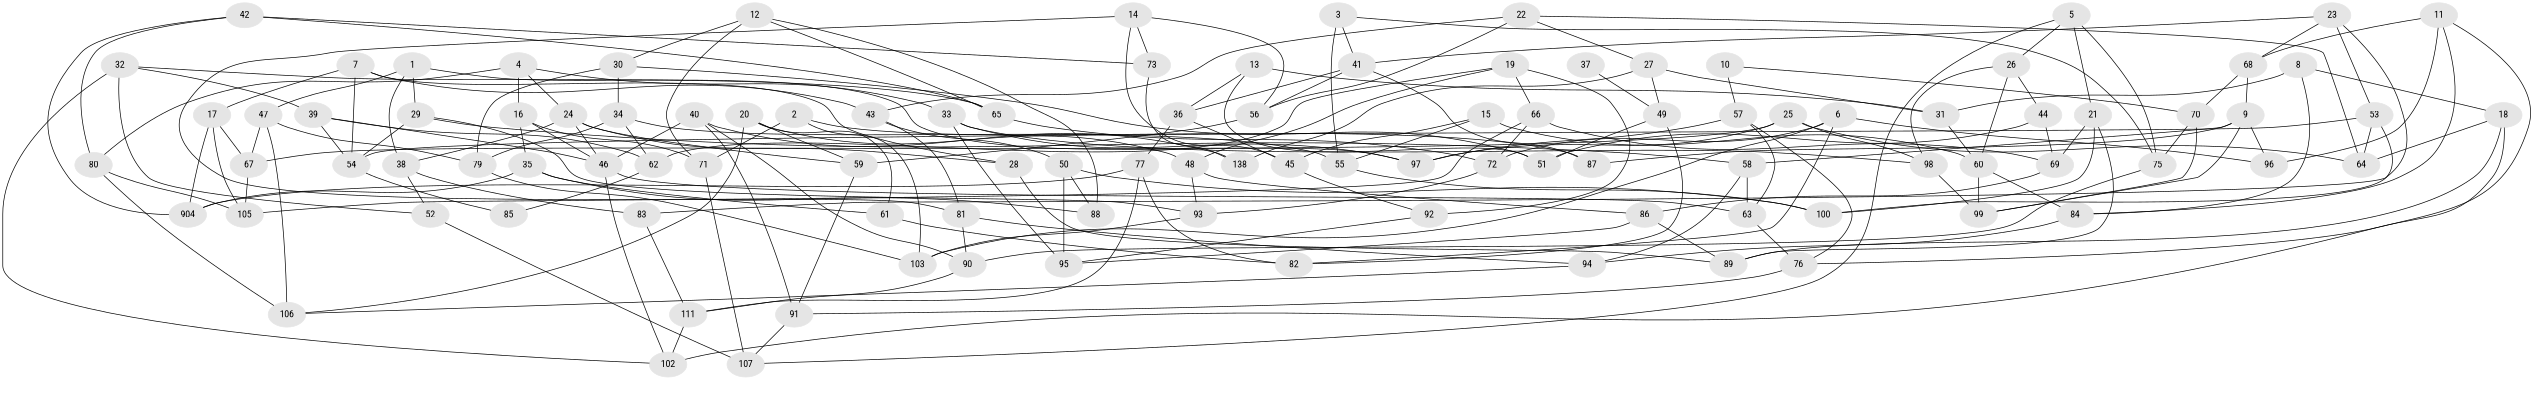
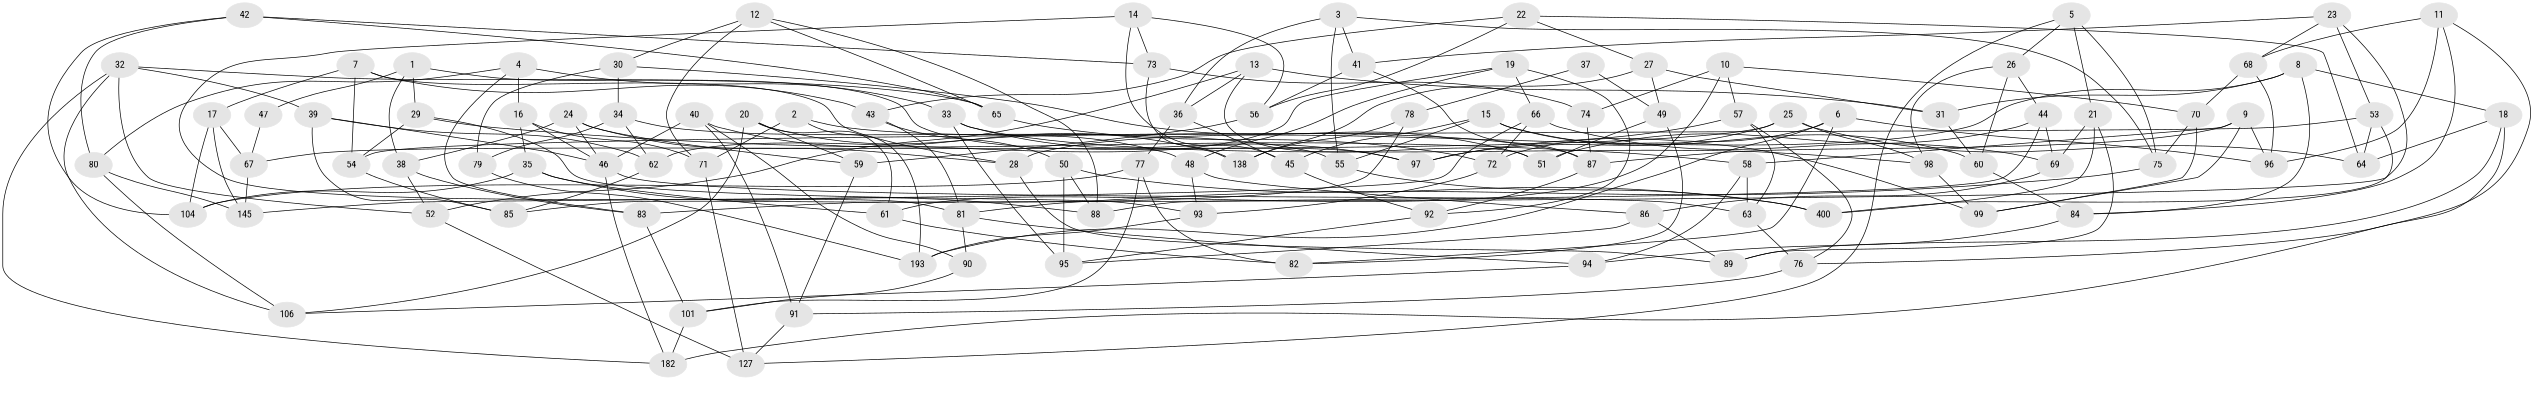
(1268, 90) -> (1242, 45)
(2247, 90) -> (2272, 113)
(550, 96) -> (453, 178)
none -> (1410, 115)
none -> (1586, 115)
none -> (1976, 124)
(336, 144) -> (333, 183)
(368, 144) -> none
none -> (786, 164)
(1979, 190) -> (1827, 165)
none -> (1513, 194)
none -> (1590, 197)
none -> (1334, 201)
(188, 215) -> (188, 215)
(245, 215) -> (245, 215)
(1823, 215) -> (1823, 215)
(282, 219) -> (108, 229)
(1686, 245) -> (1560, 193)
(918, 265) -> (918, 265)
(688, 315) -> (688, 315)
(668, 365) -> (668, 365)
(746, 365) -> (746, 365)
